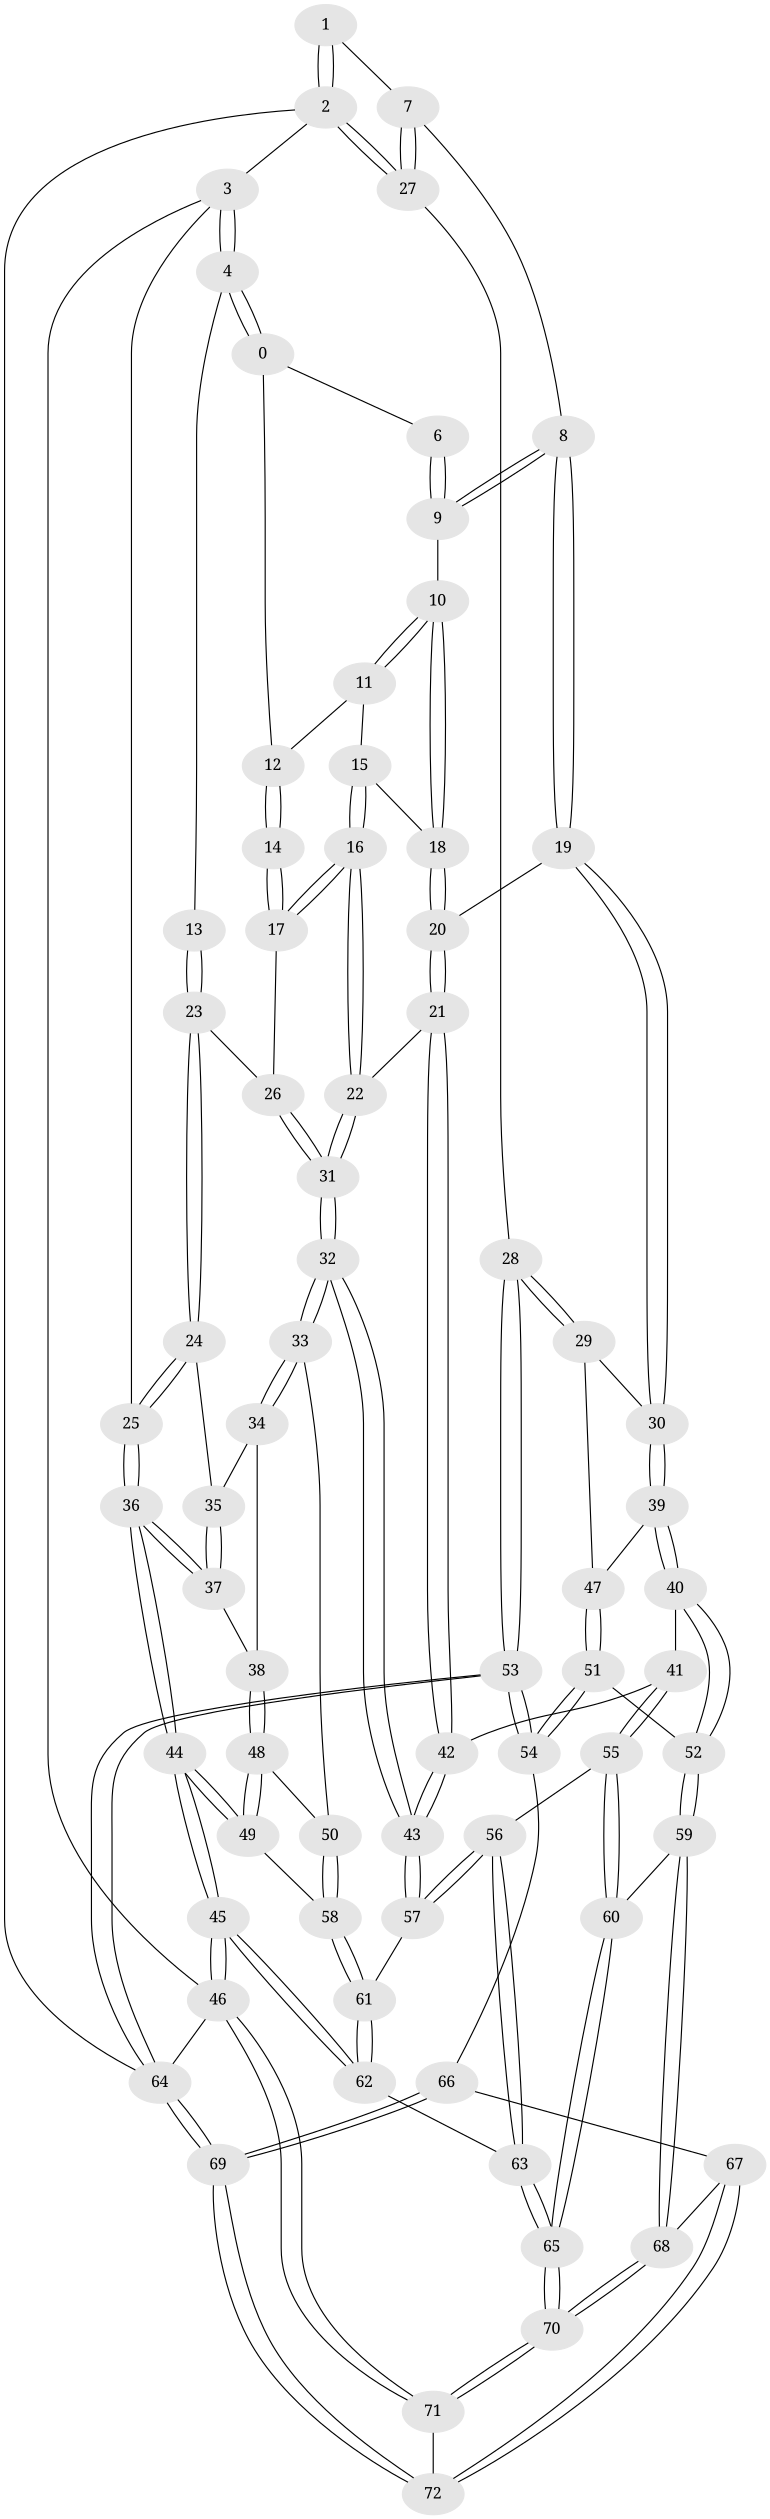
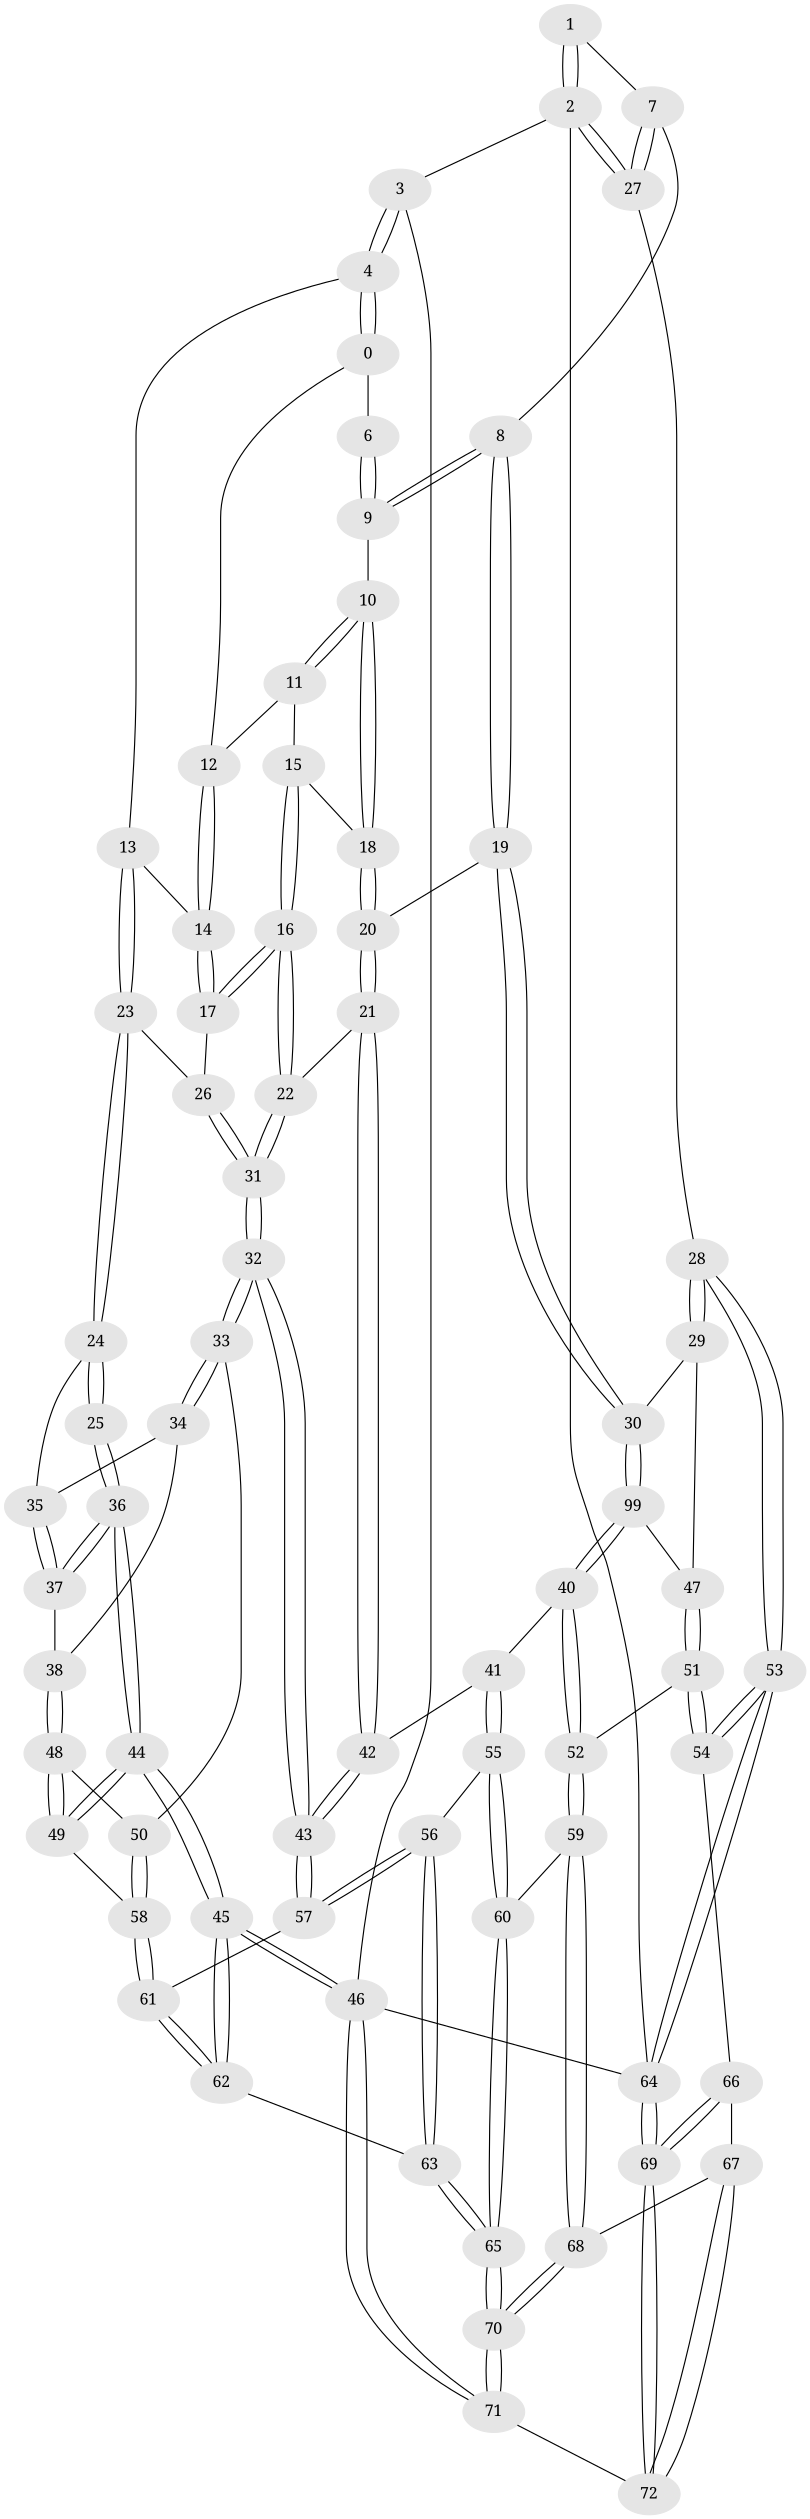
(131, 793) -> none
none -> (166, 889)
(657, 1507) -> (633, 1507)
